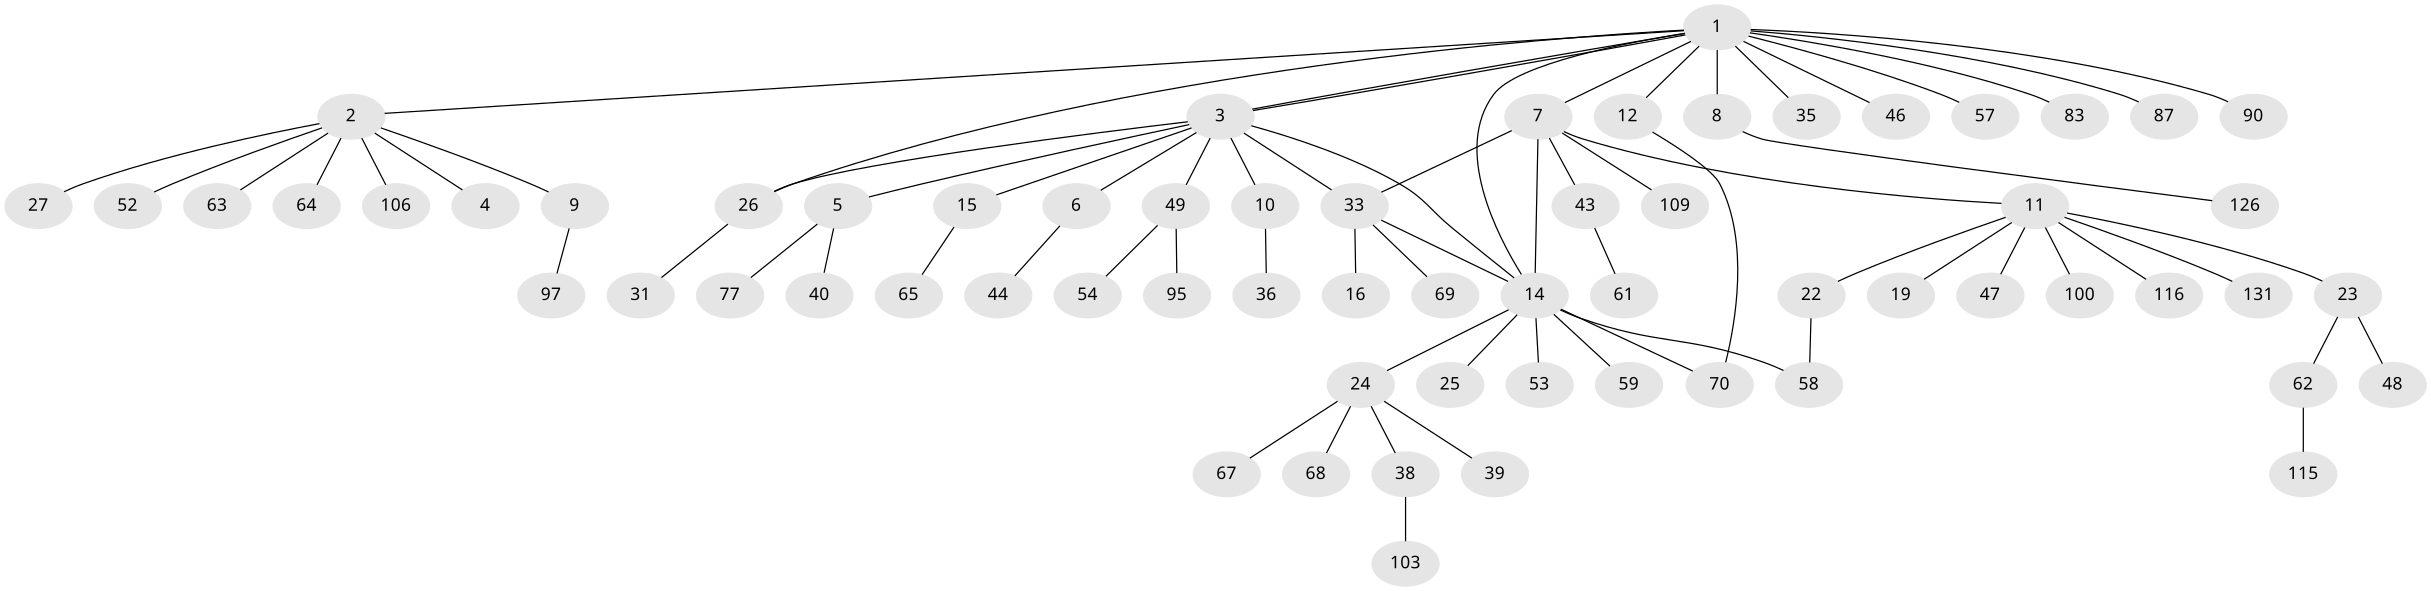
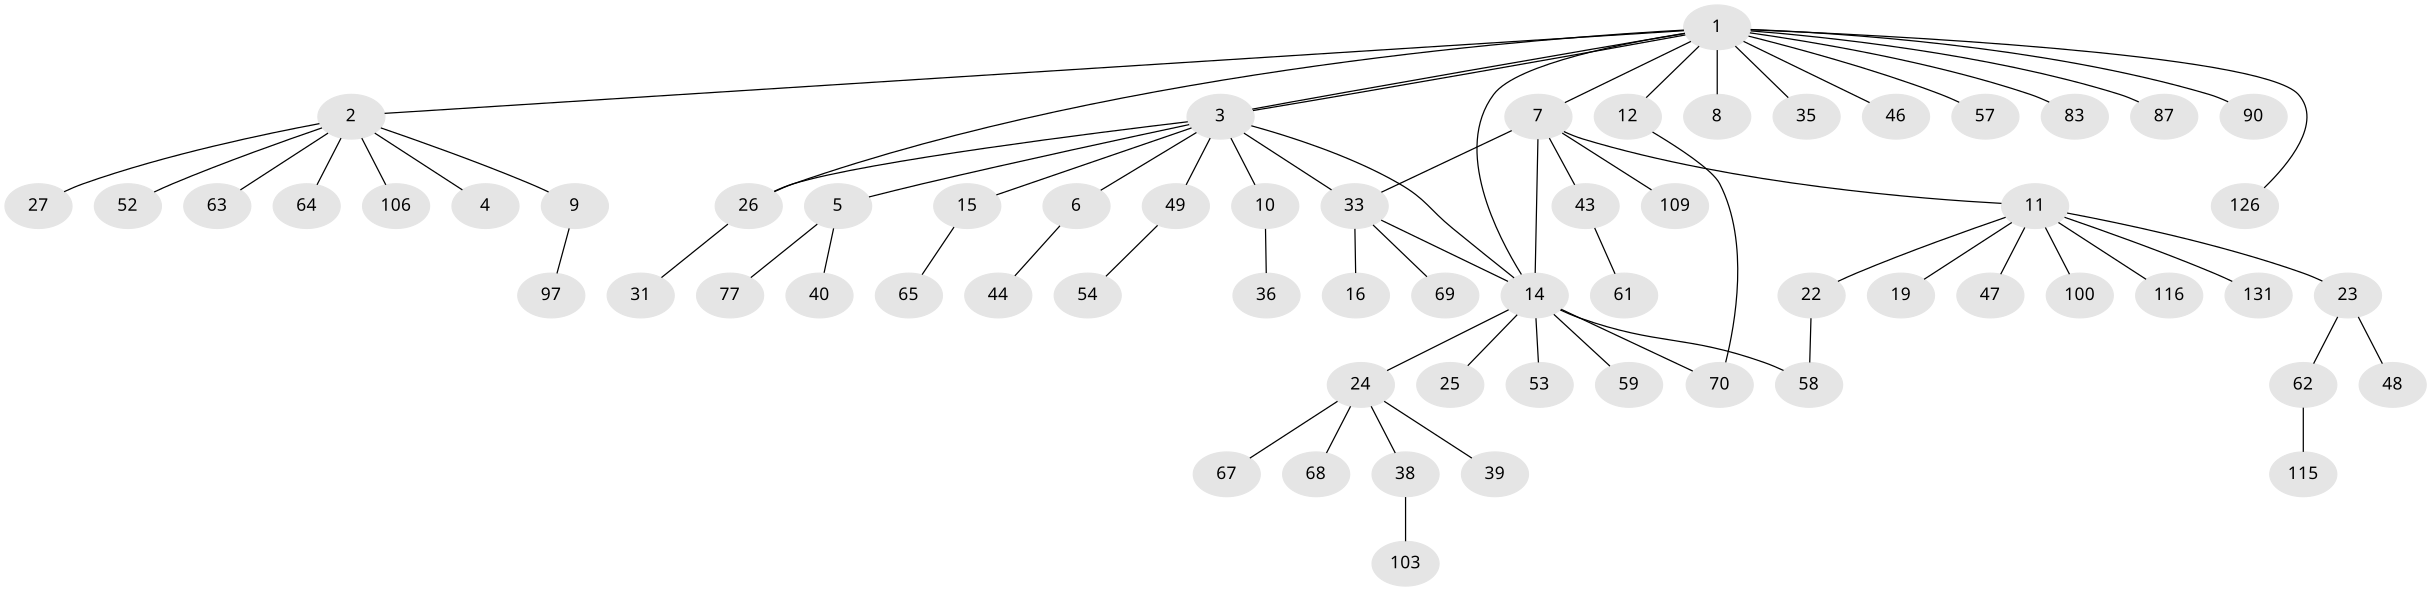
(1977, 170) -> (2082, 51)
(1177, 296) -> none
